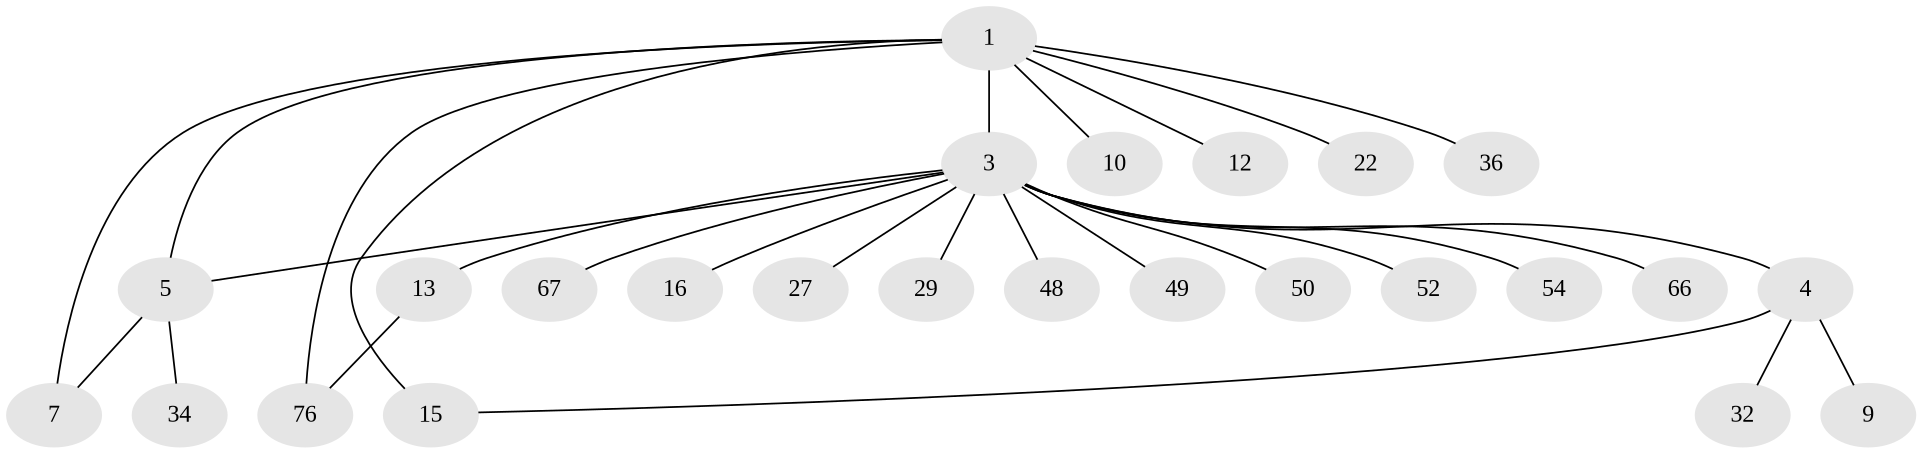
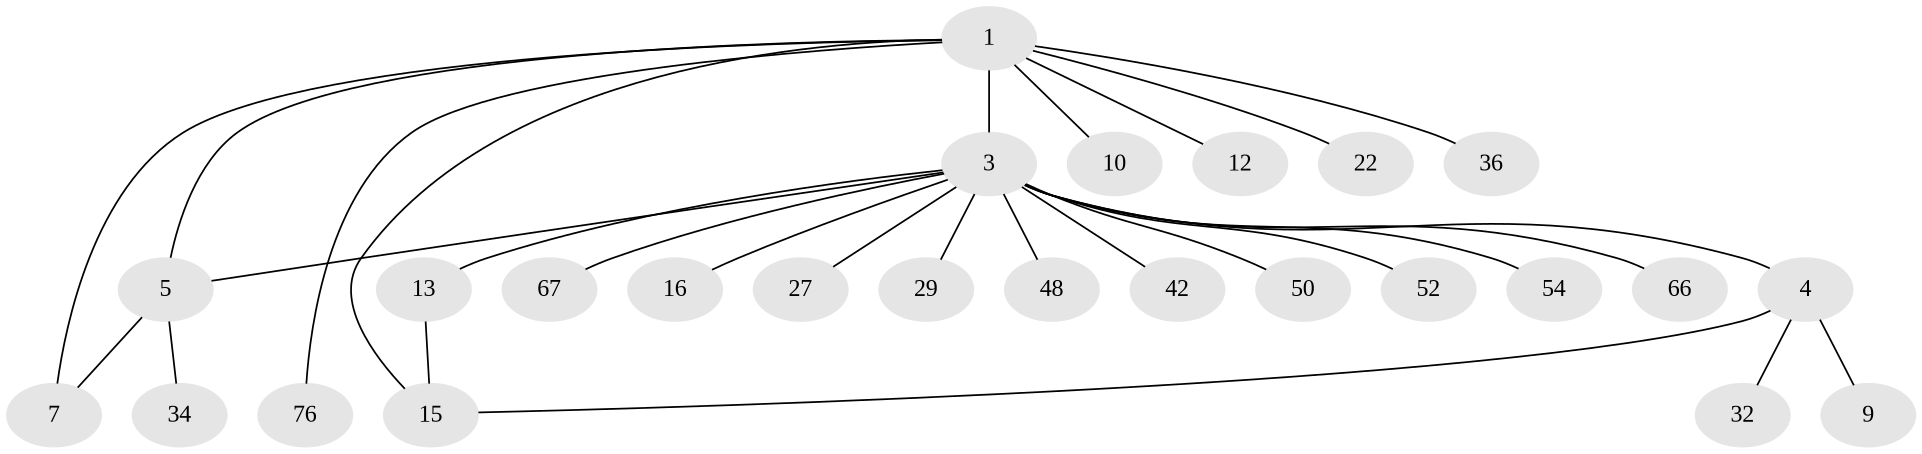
(1178, 290) -> (1178, 290)
(363, 354) -> (427, 353)
